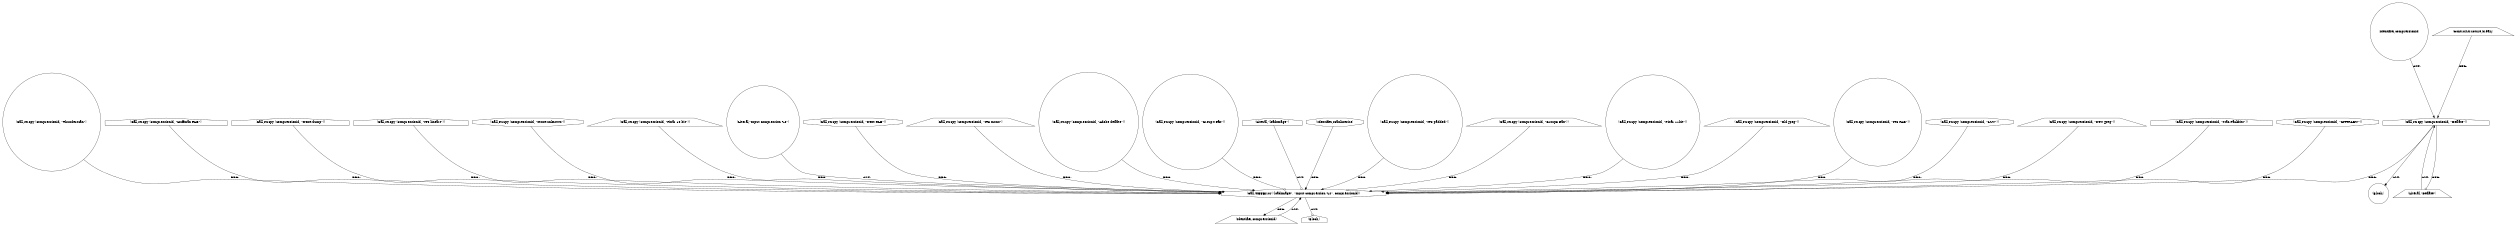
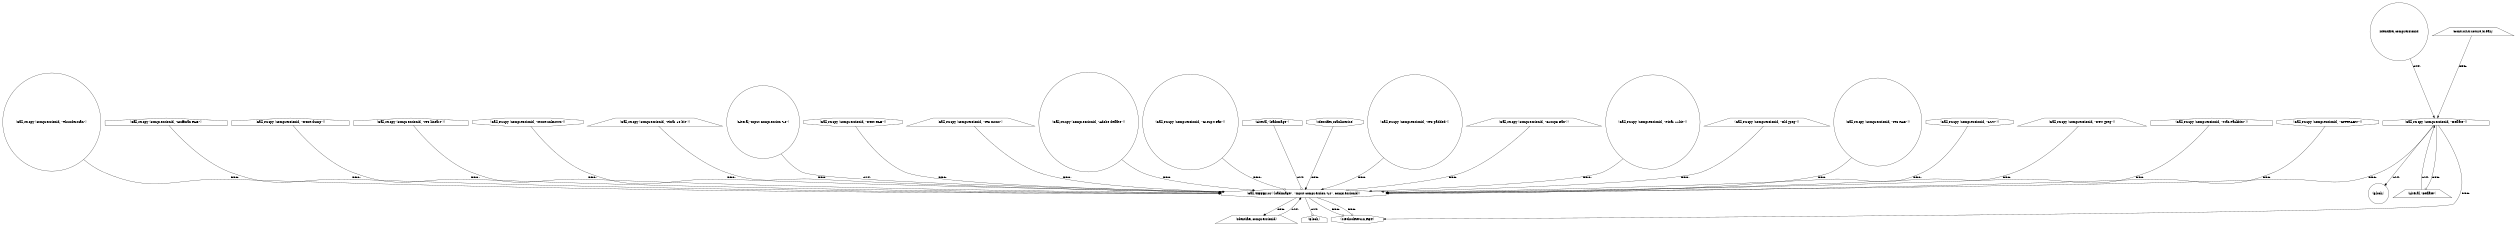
none -> (1357, 219)
